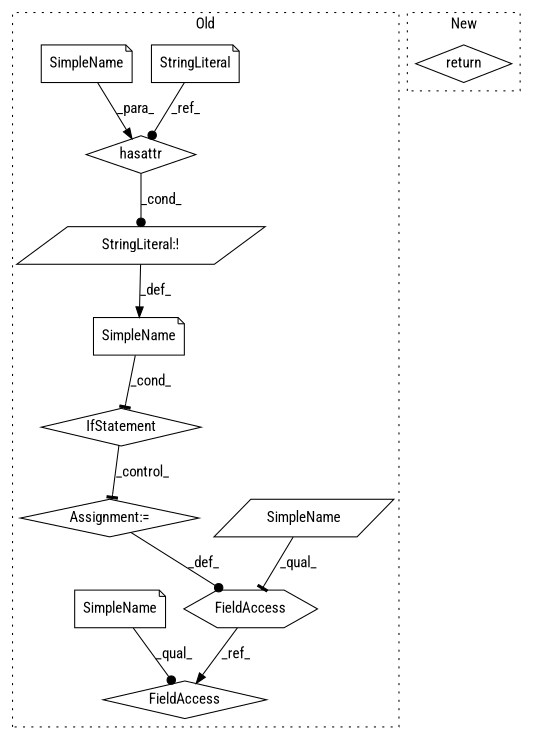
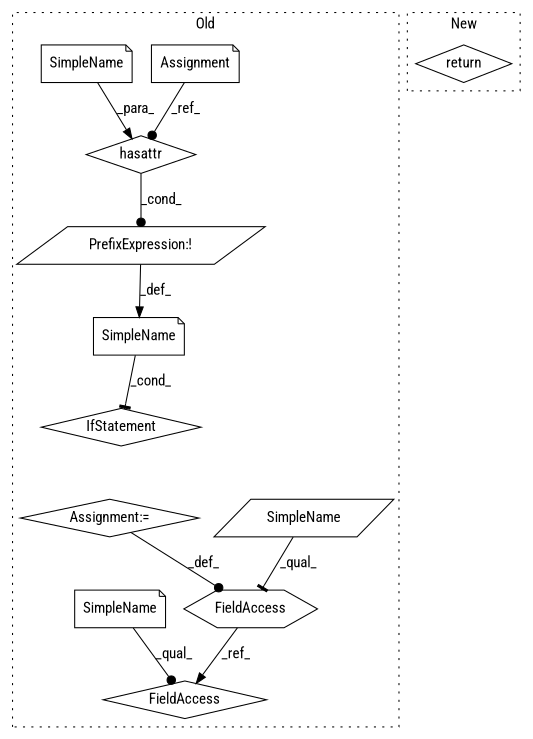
(195, 64) -> (195, 64)
(141, 245) -> (141, 245)
(116, 470) -> none
